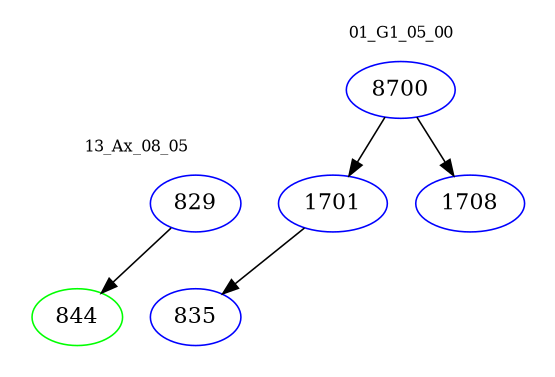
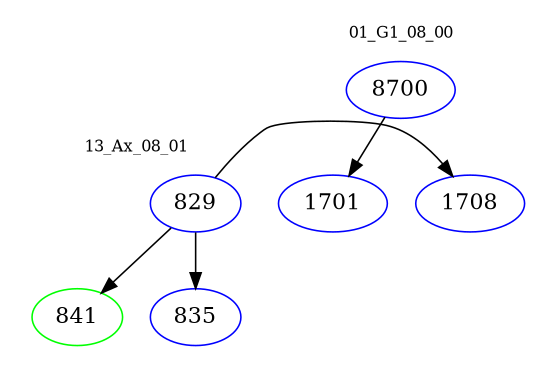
(402, 34) -> (402, 34)
(431, 140) -> (325, 121)
(136, 148) -> (136, 148)
(270, 256) -> (196, 253)
(77, 317) -> (77, 317)
